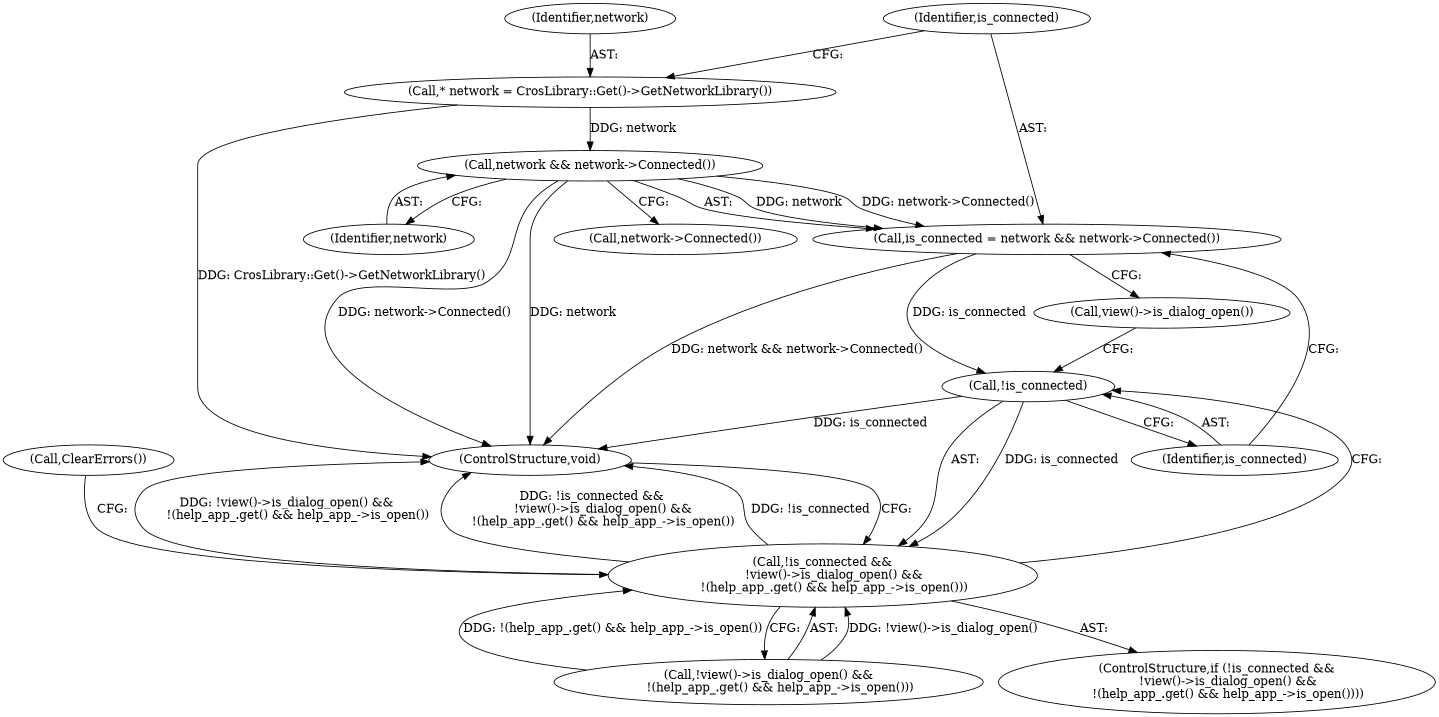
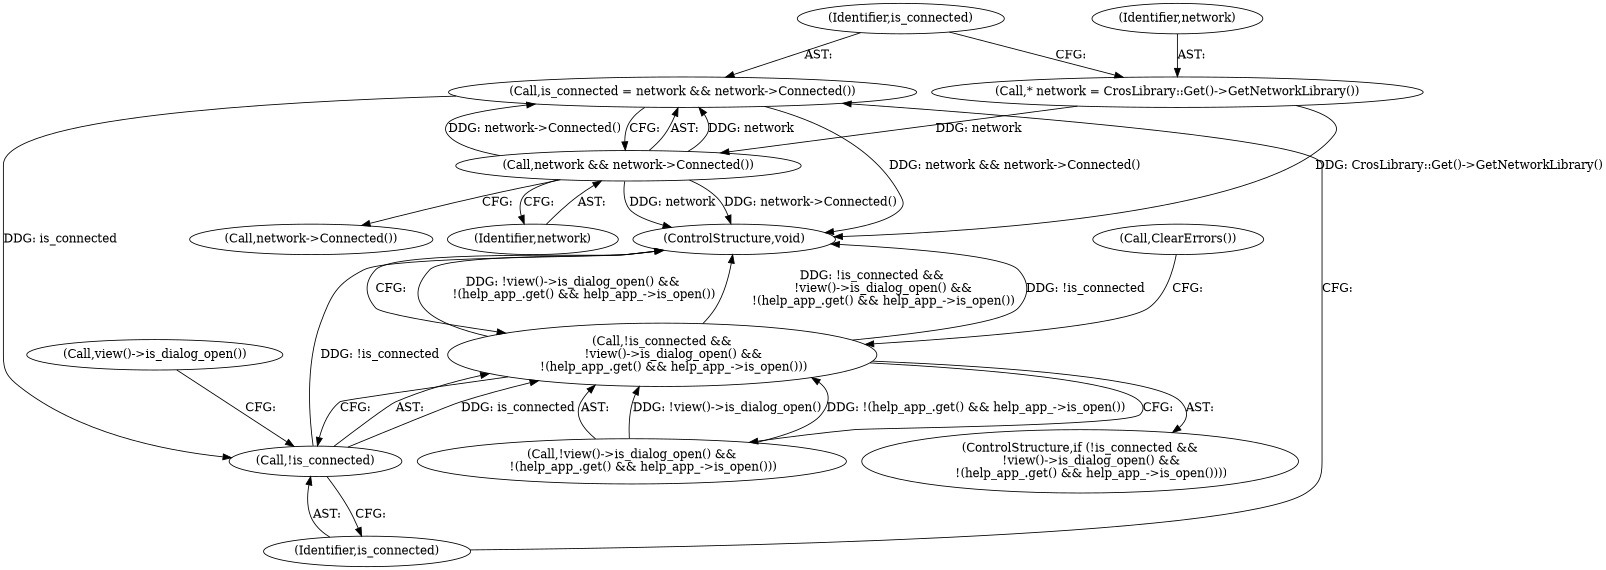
(1101, 274) -> (630, 122)
(871, 423) -> (380, 355)
